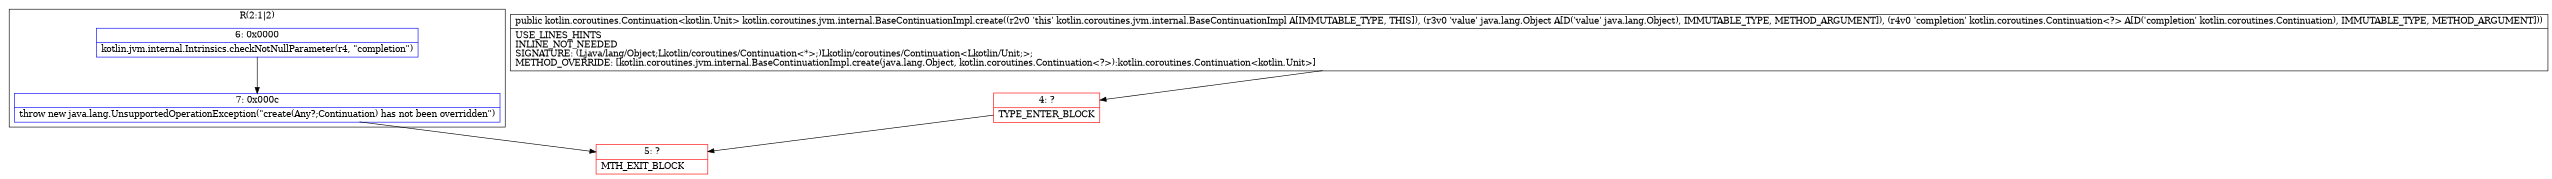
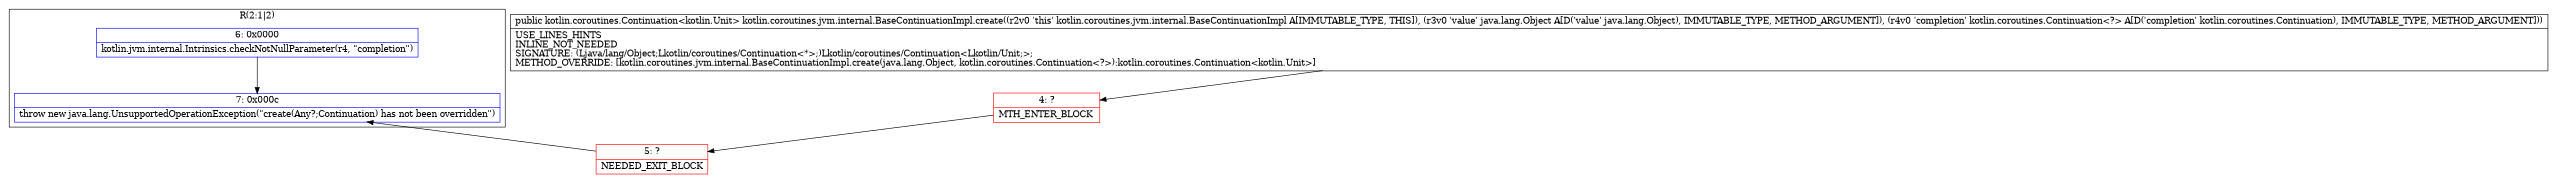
(1047, 115) -> (1046, 115)
(475, 137) -> (485, 137)
(643, 166) -> (652, 166)
